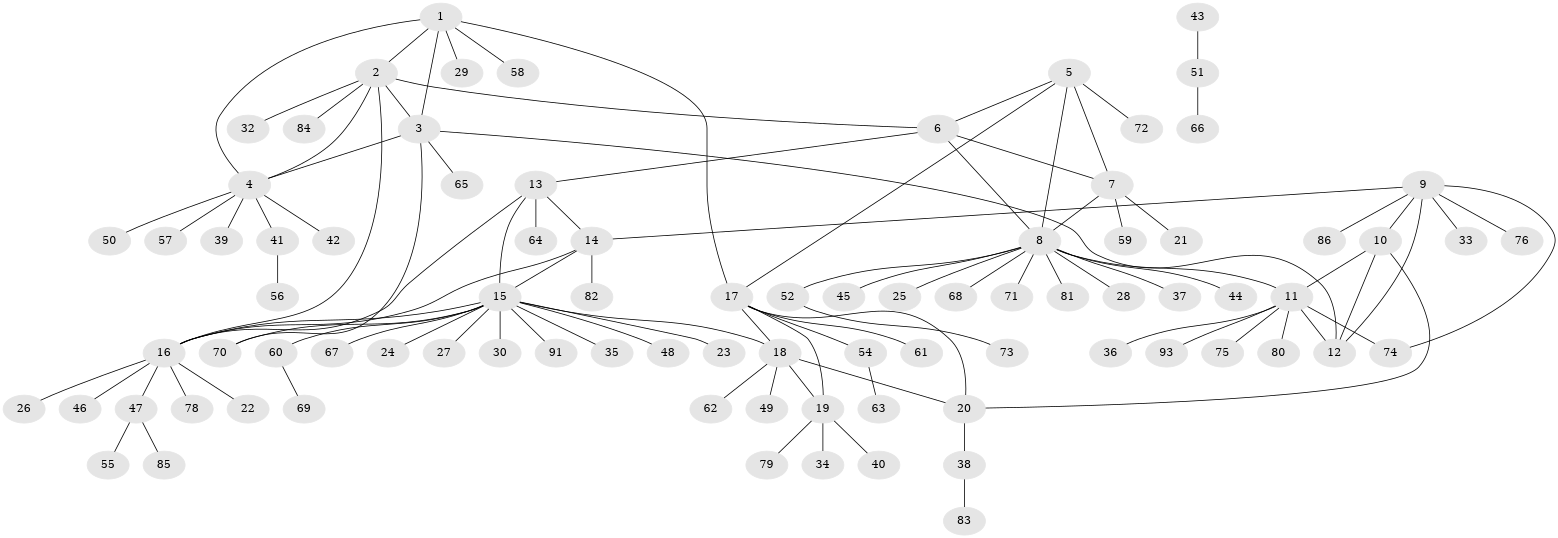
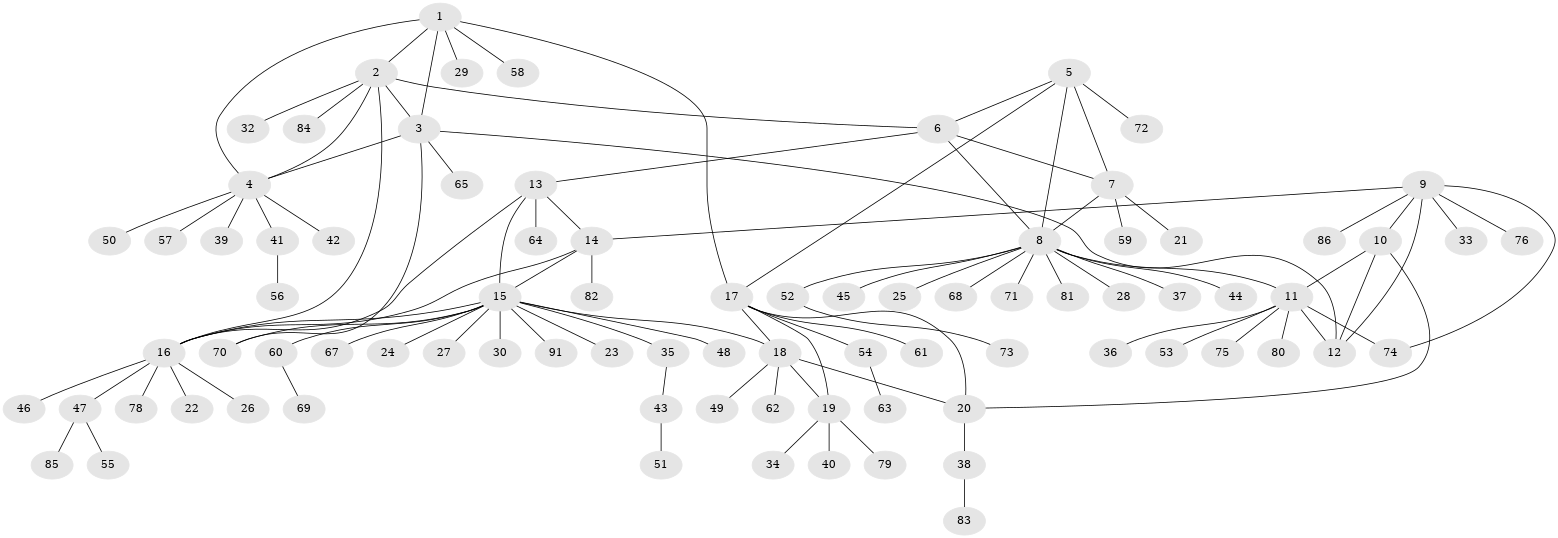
(1198, 129) -> none
(1167, 353) -> (1167, 353)
none -> (665, 381)
